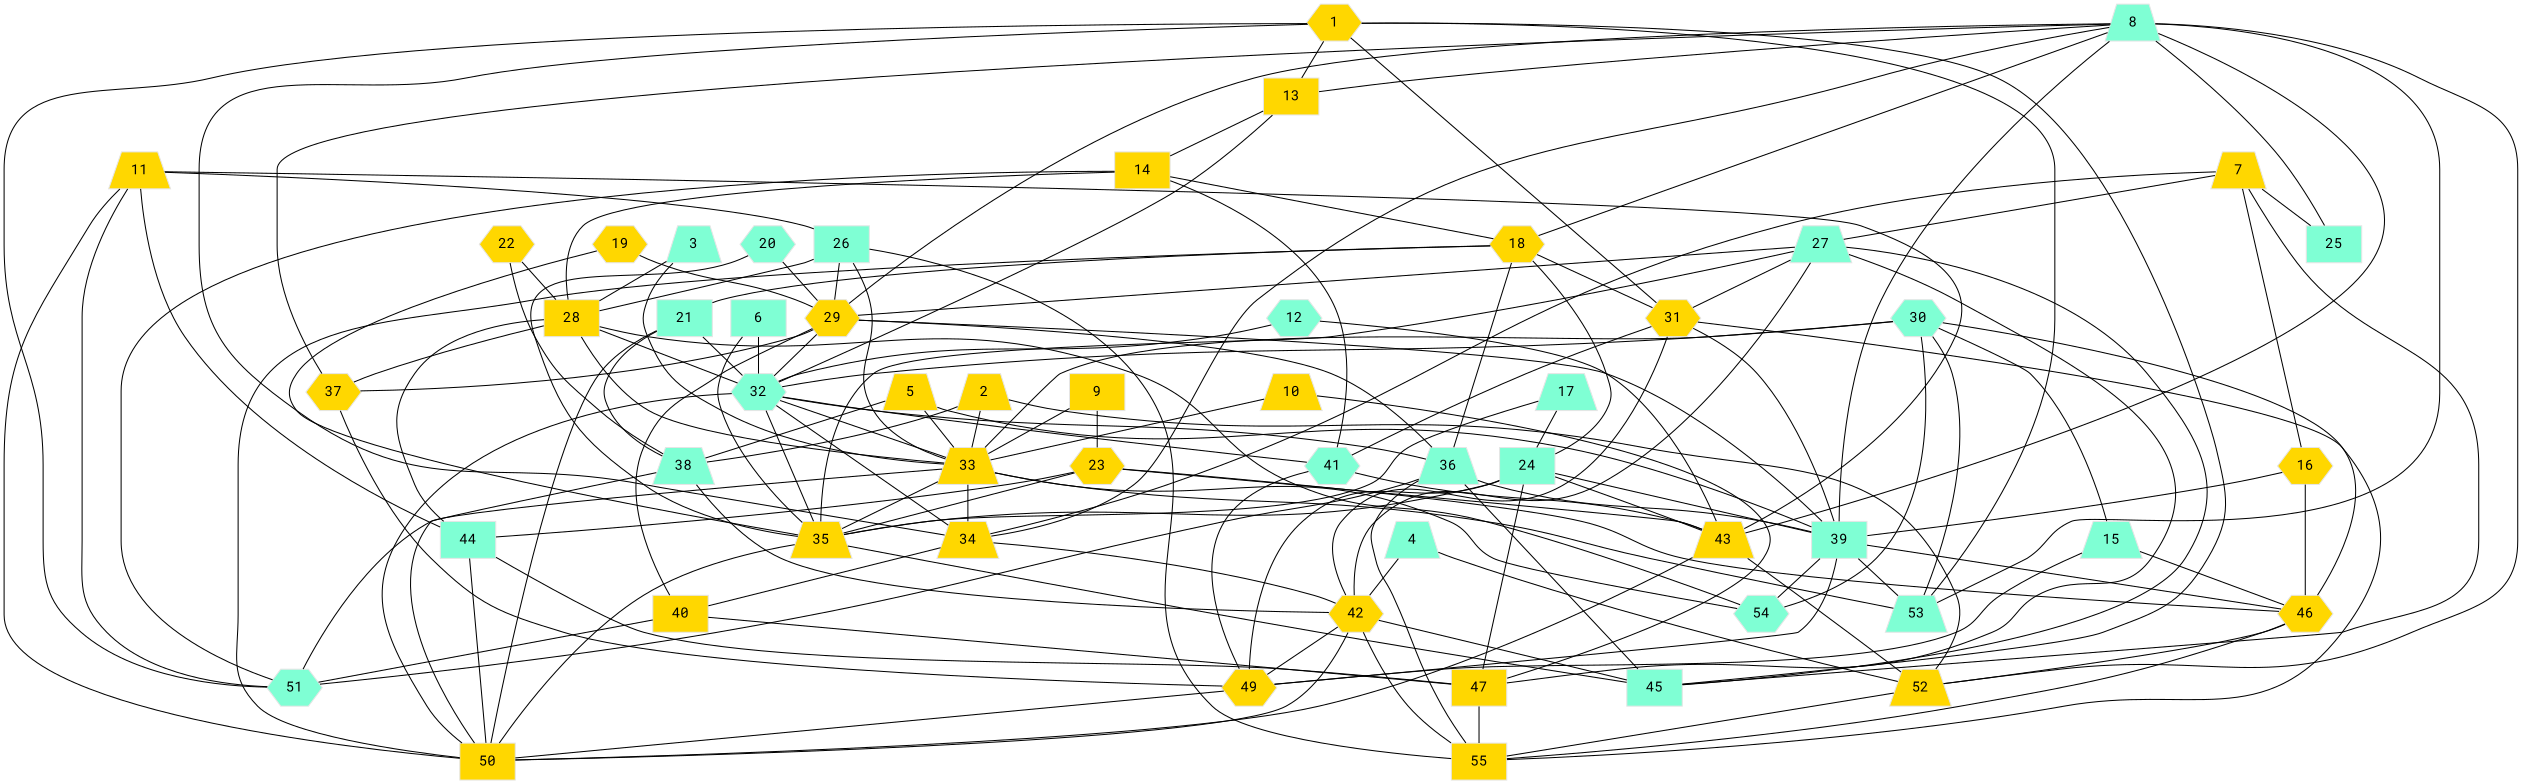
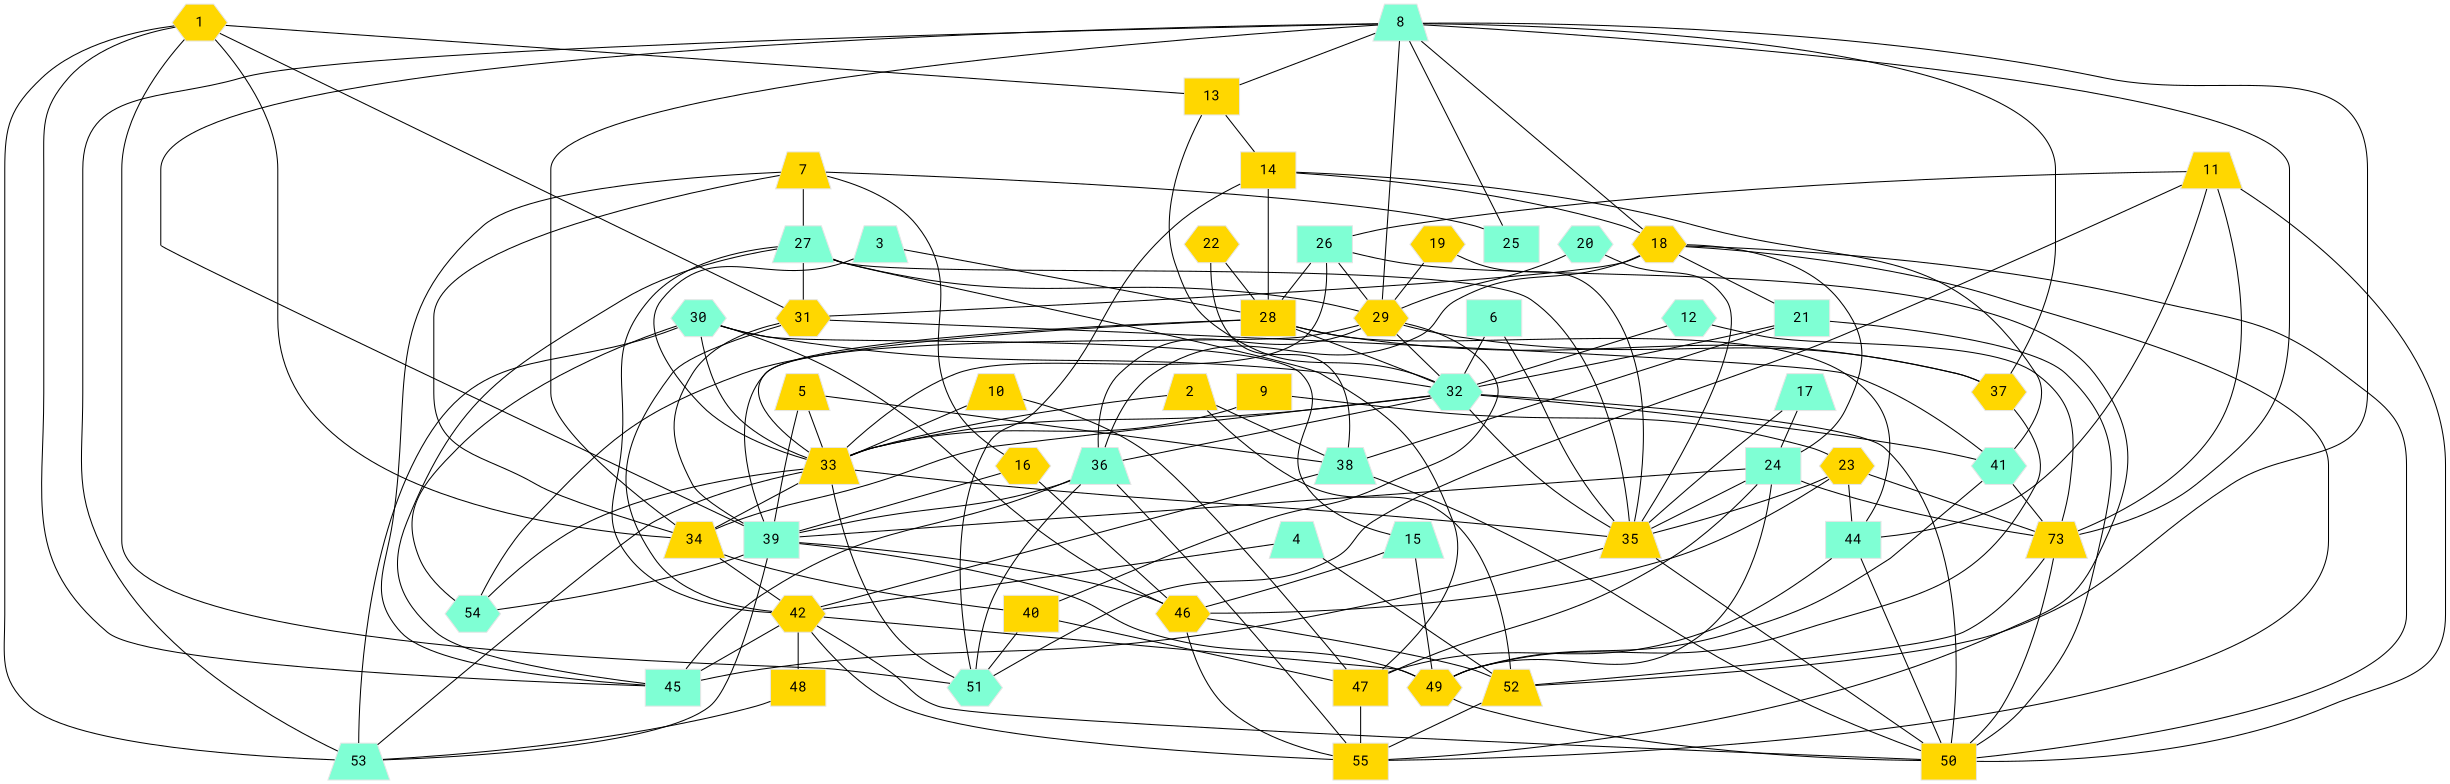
(1723, 540) -> (2056, 540)
(2366, 595) -> (2261, 626)
none -> (798, 688)
